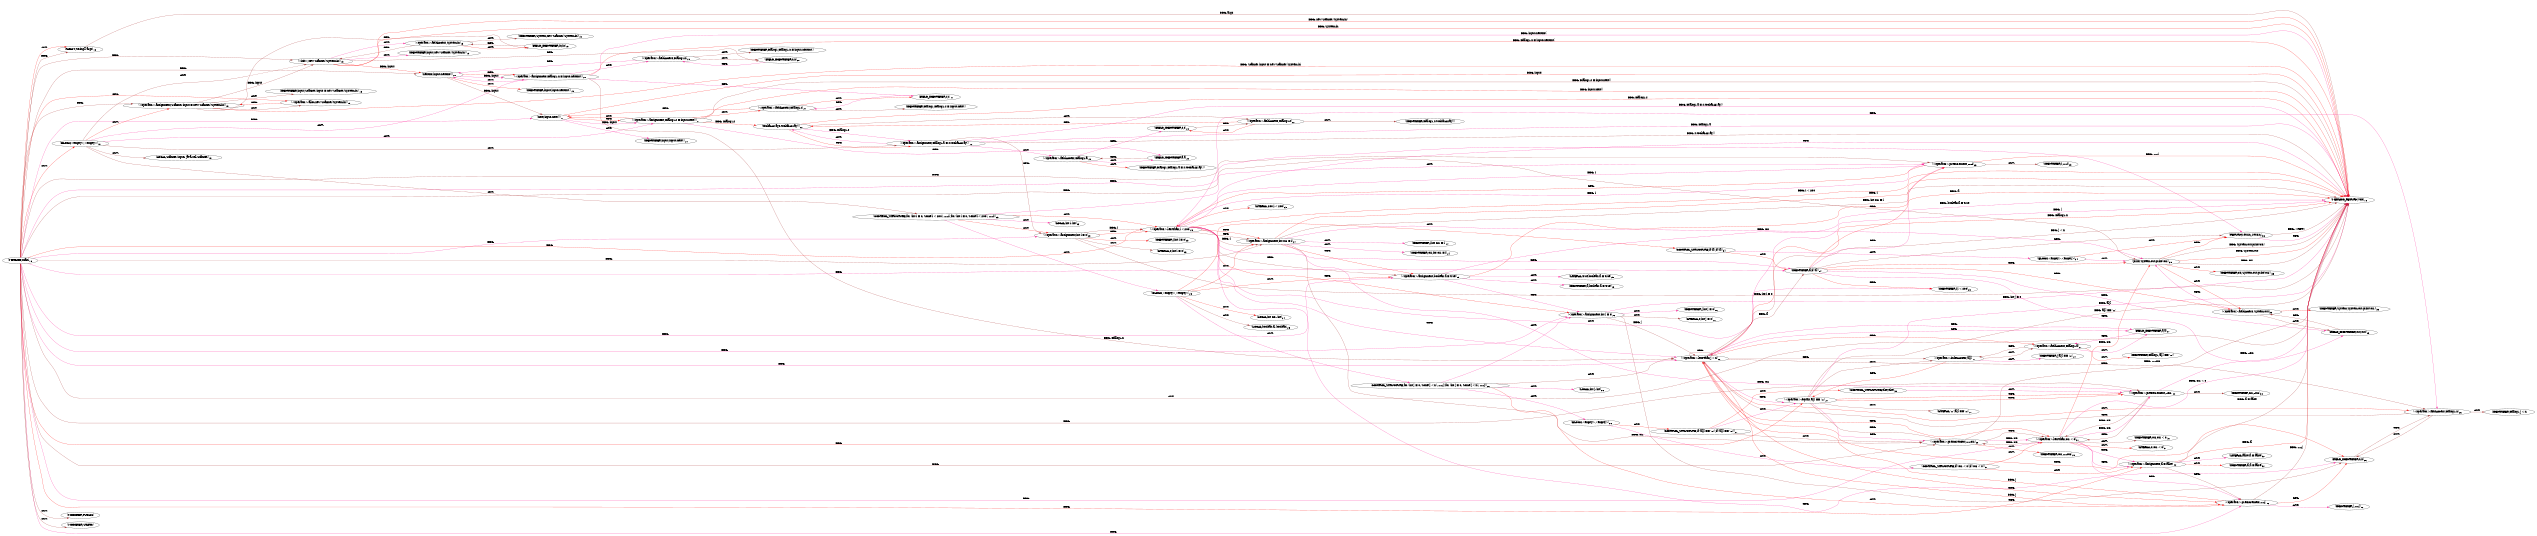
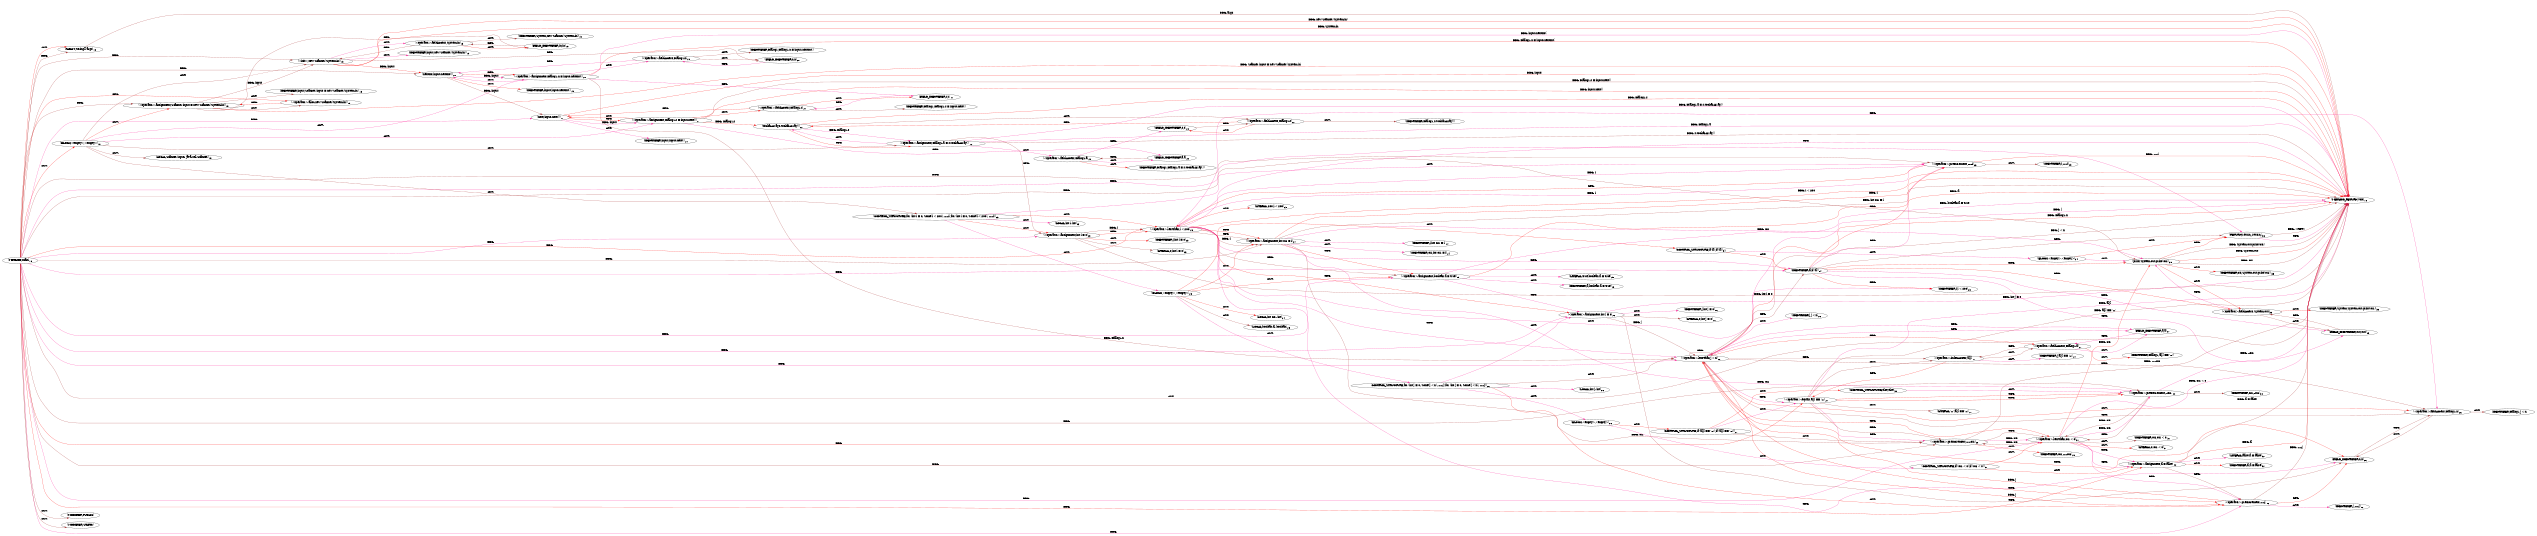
(1763, 314) -> (1763, 314)
none -> (1806, 316)
